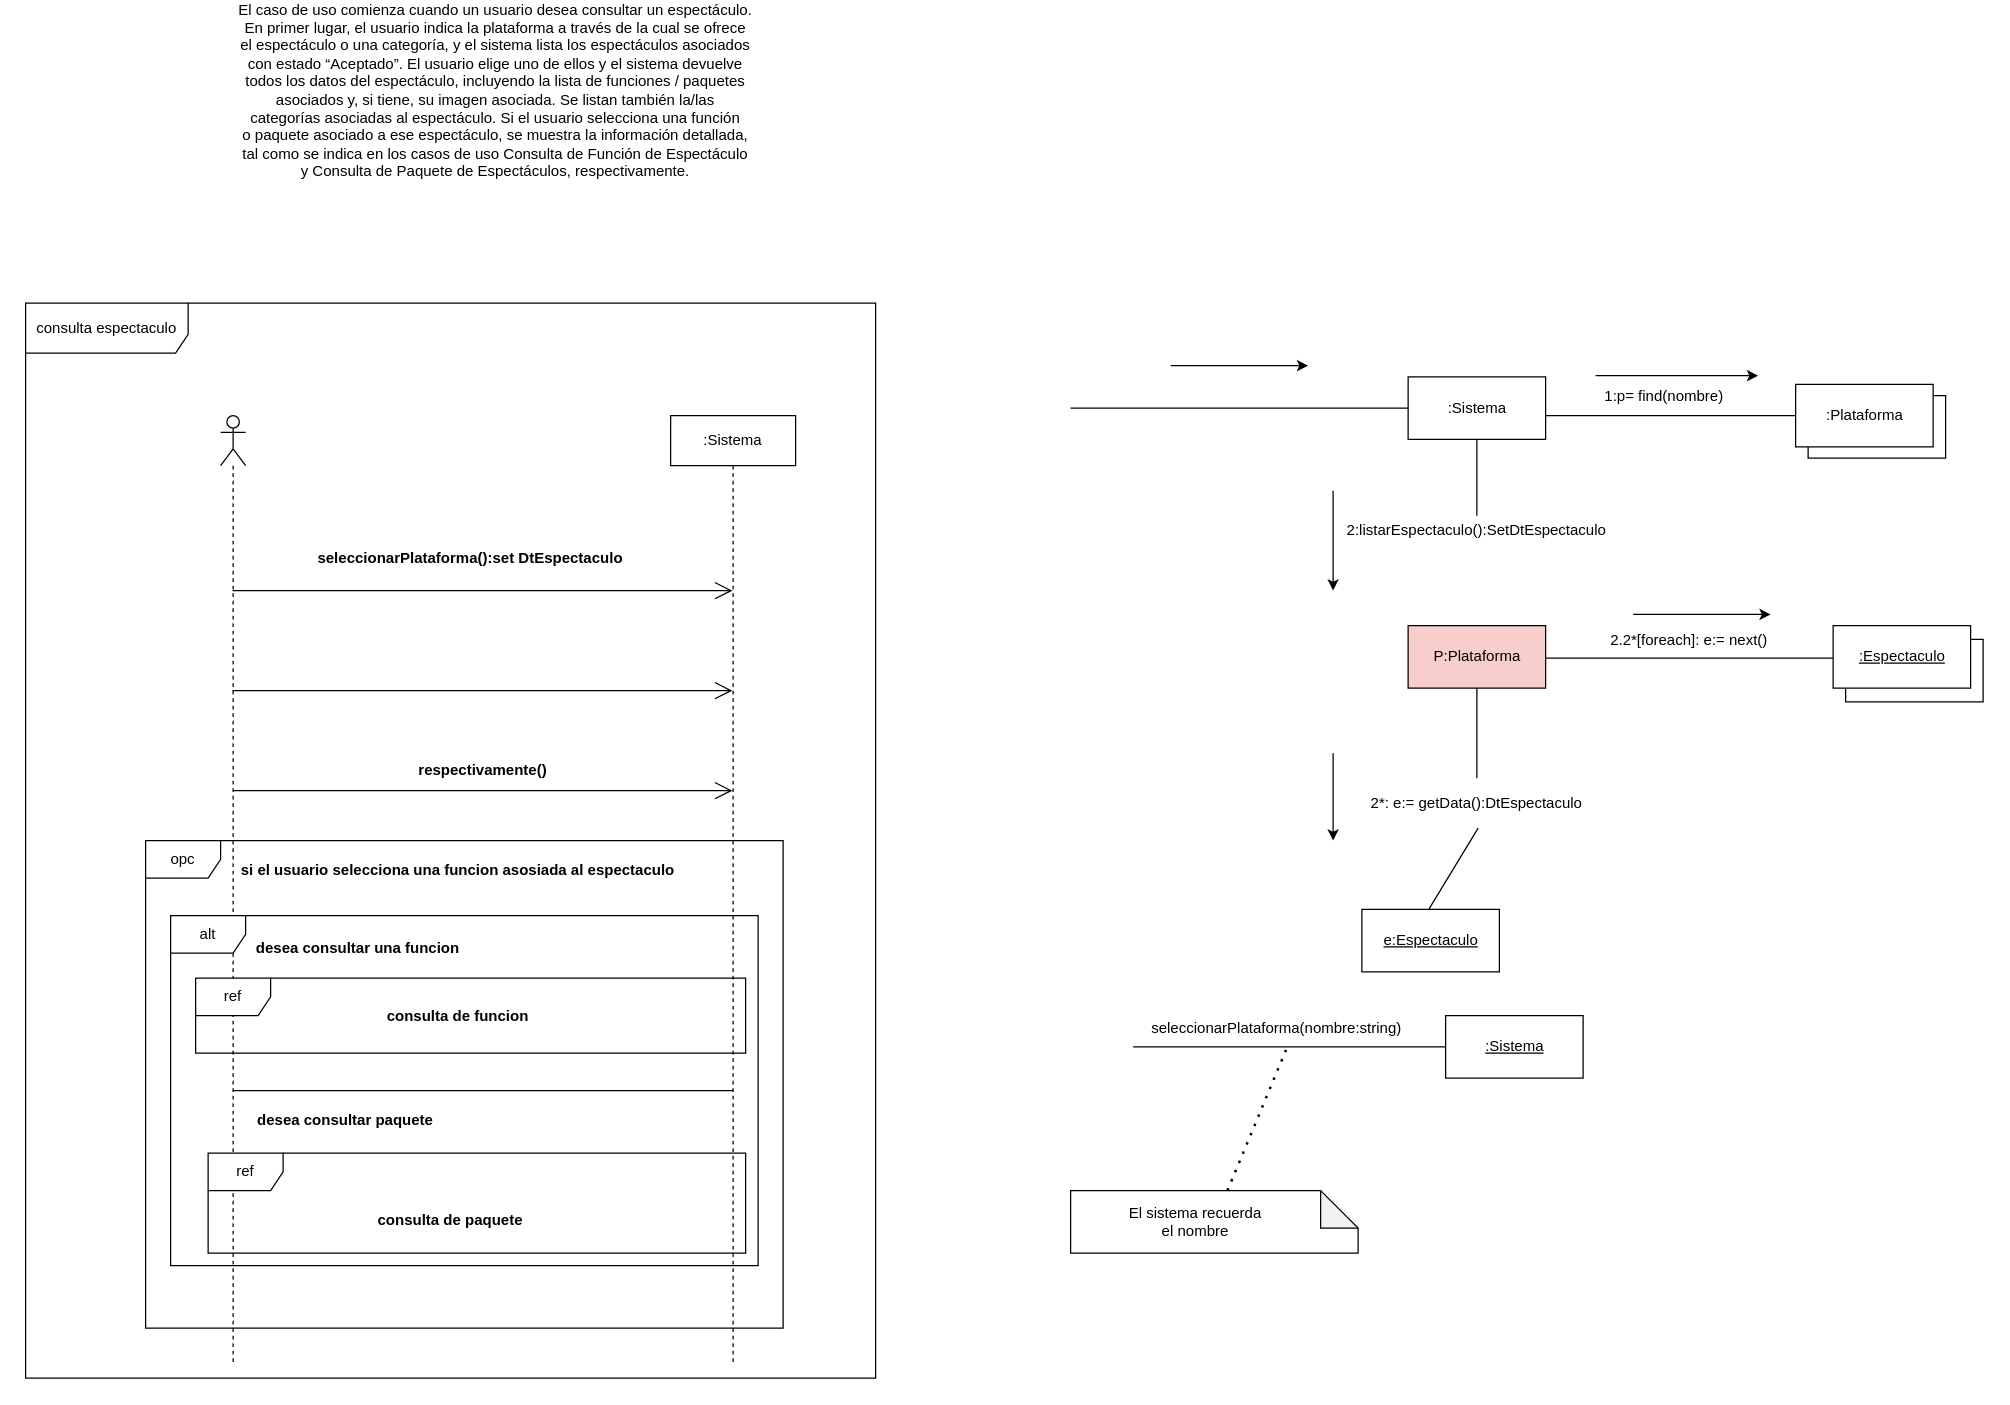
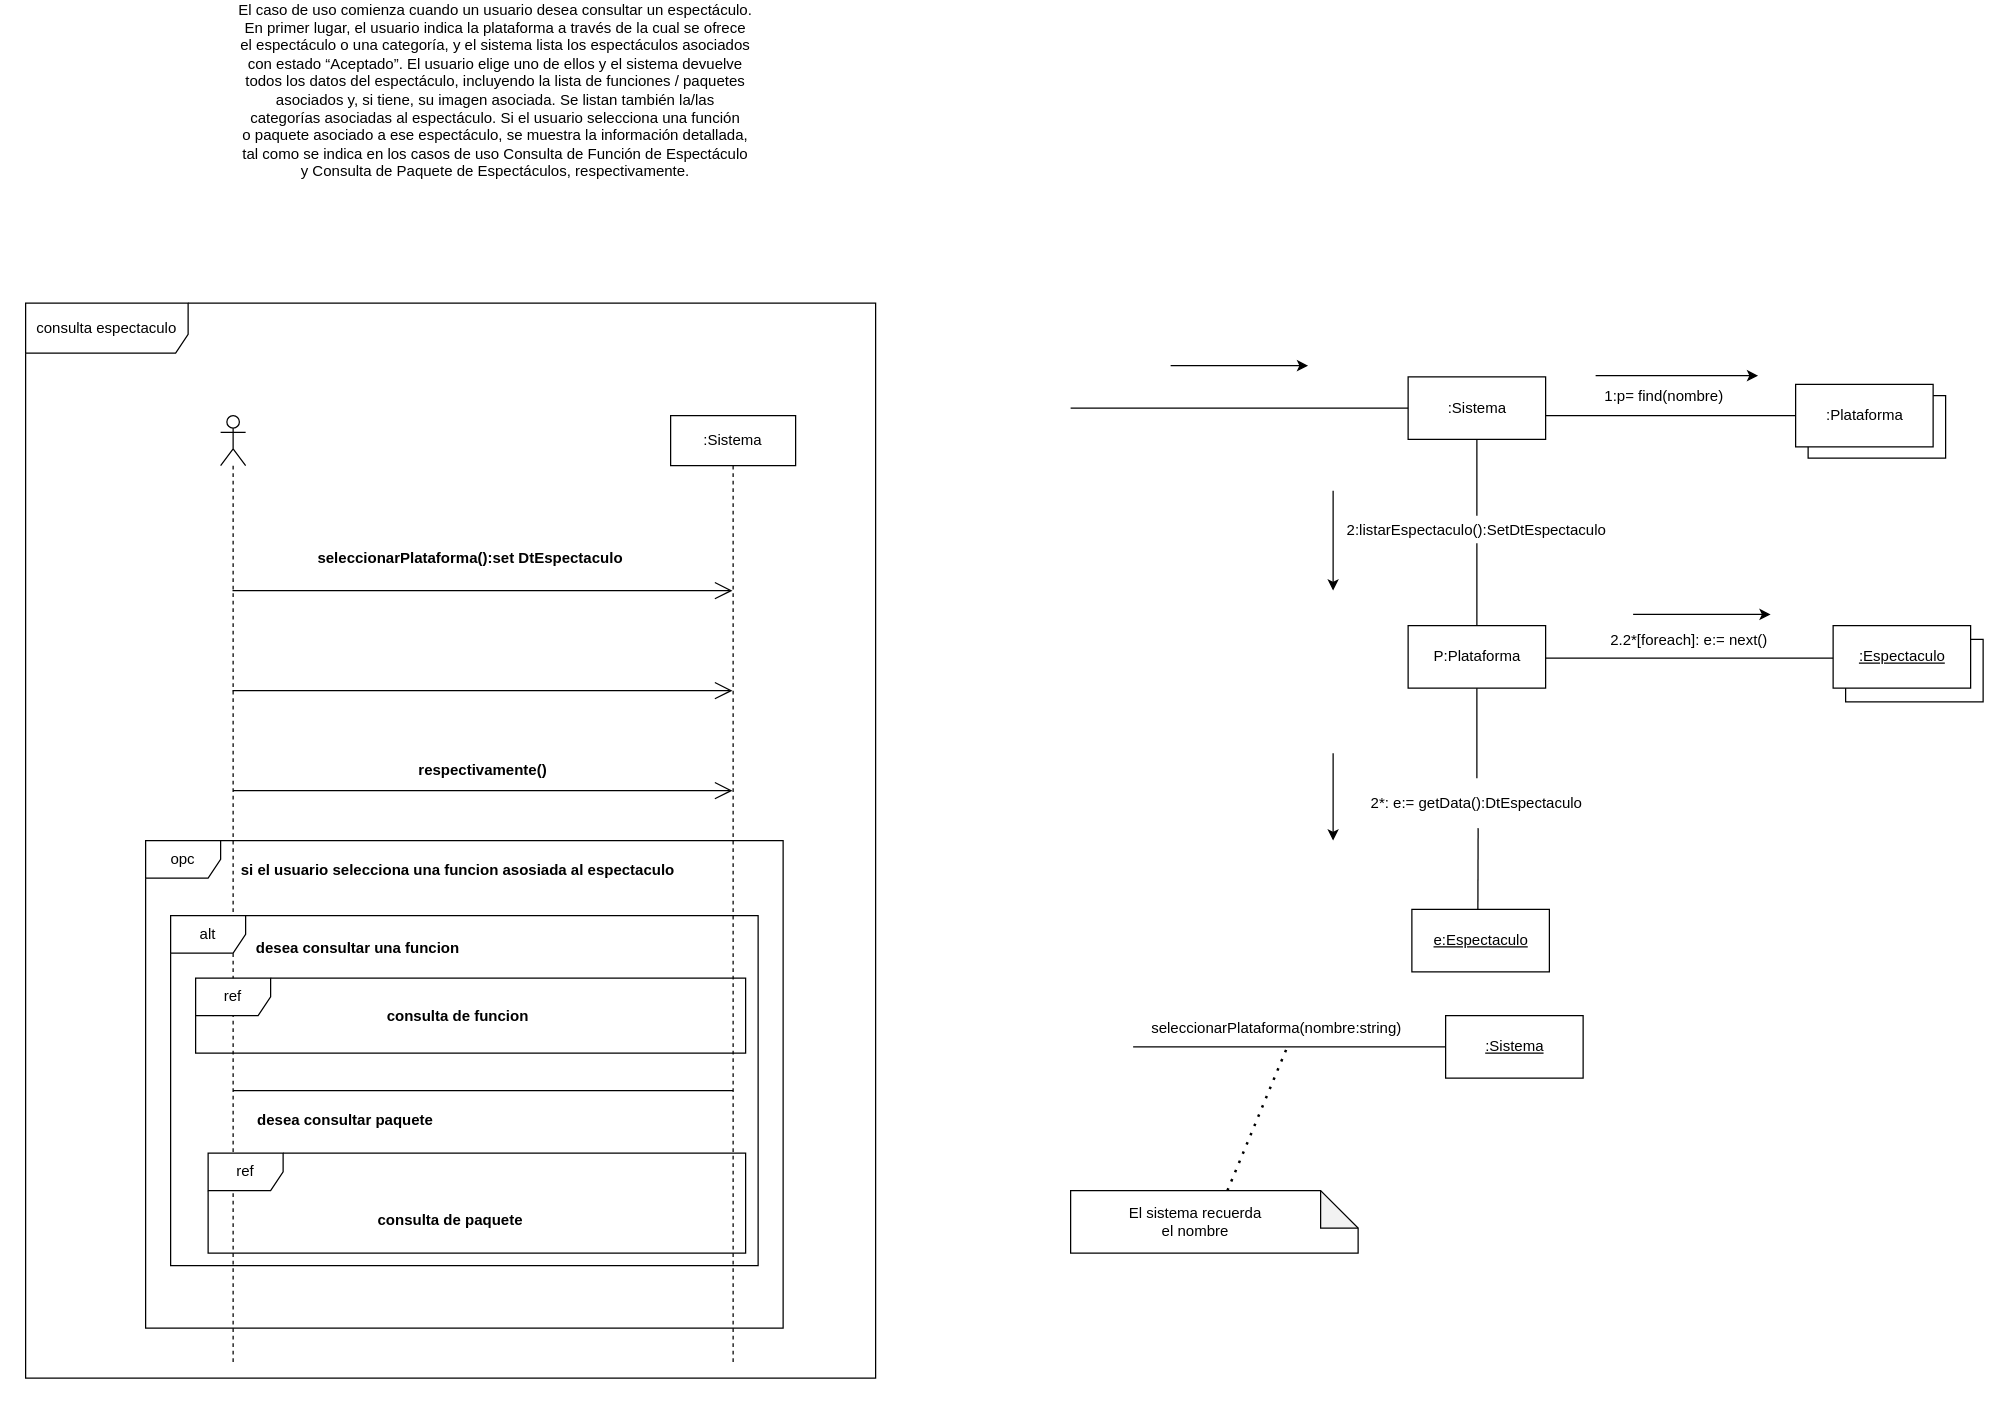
none -> (1477, 584)
(1477, 657) -> (1477, 657)
(1431, 941) -> (1481, 941)
